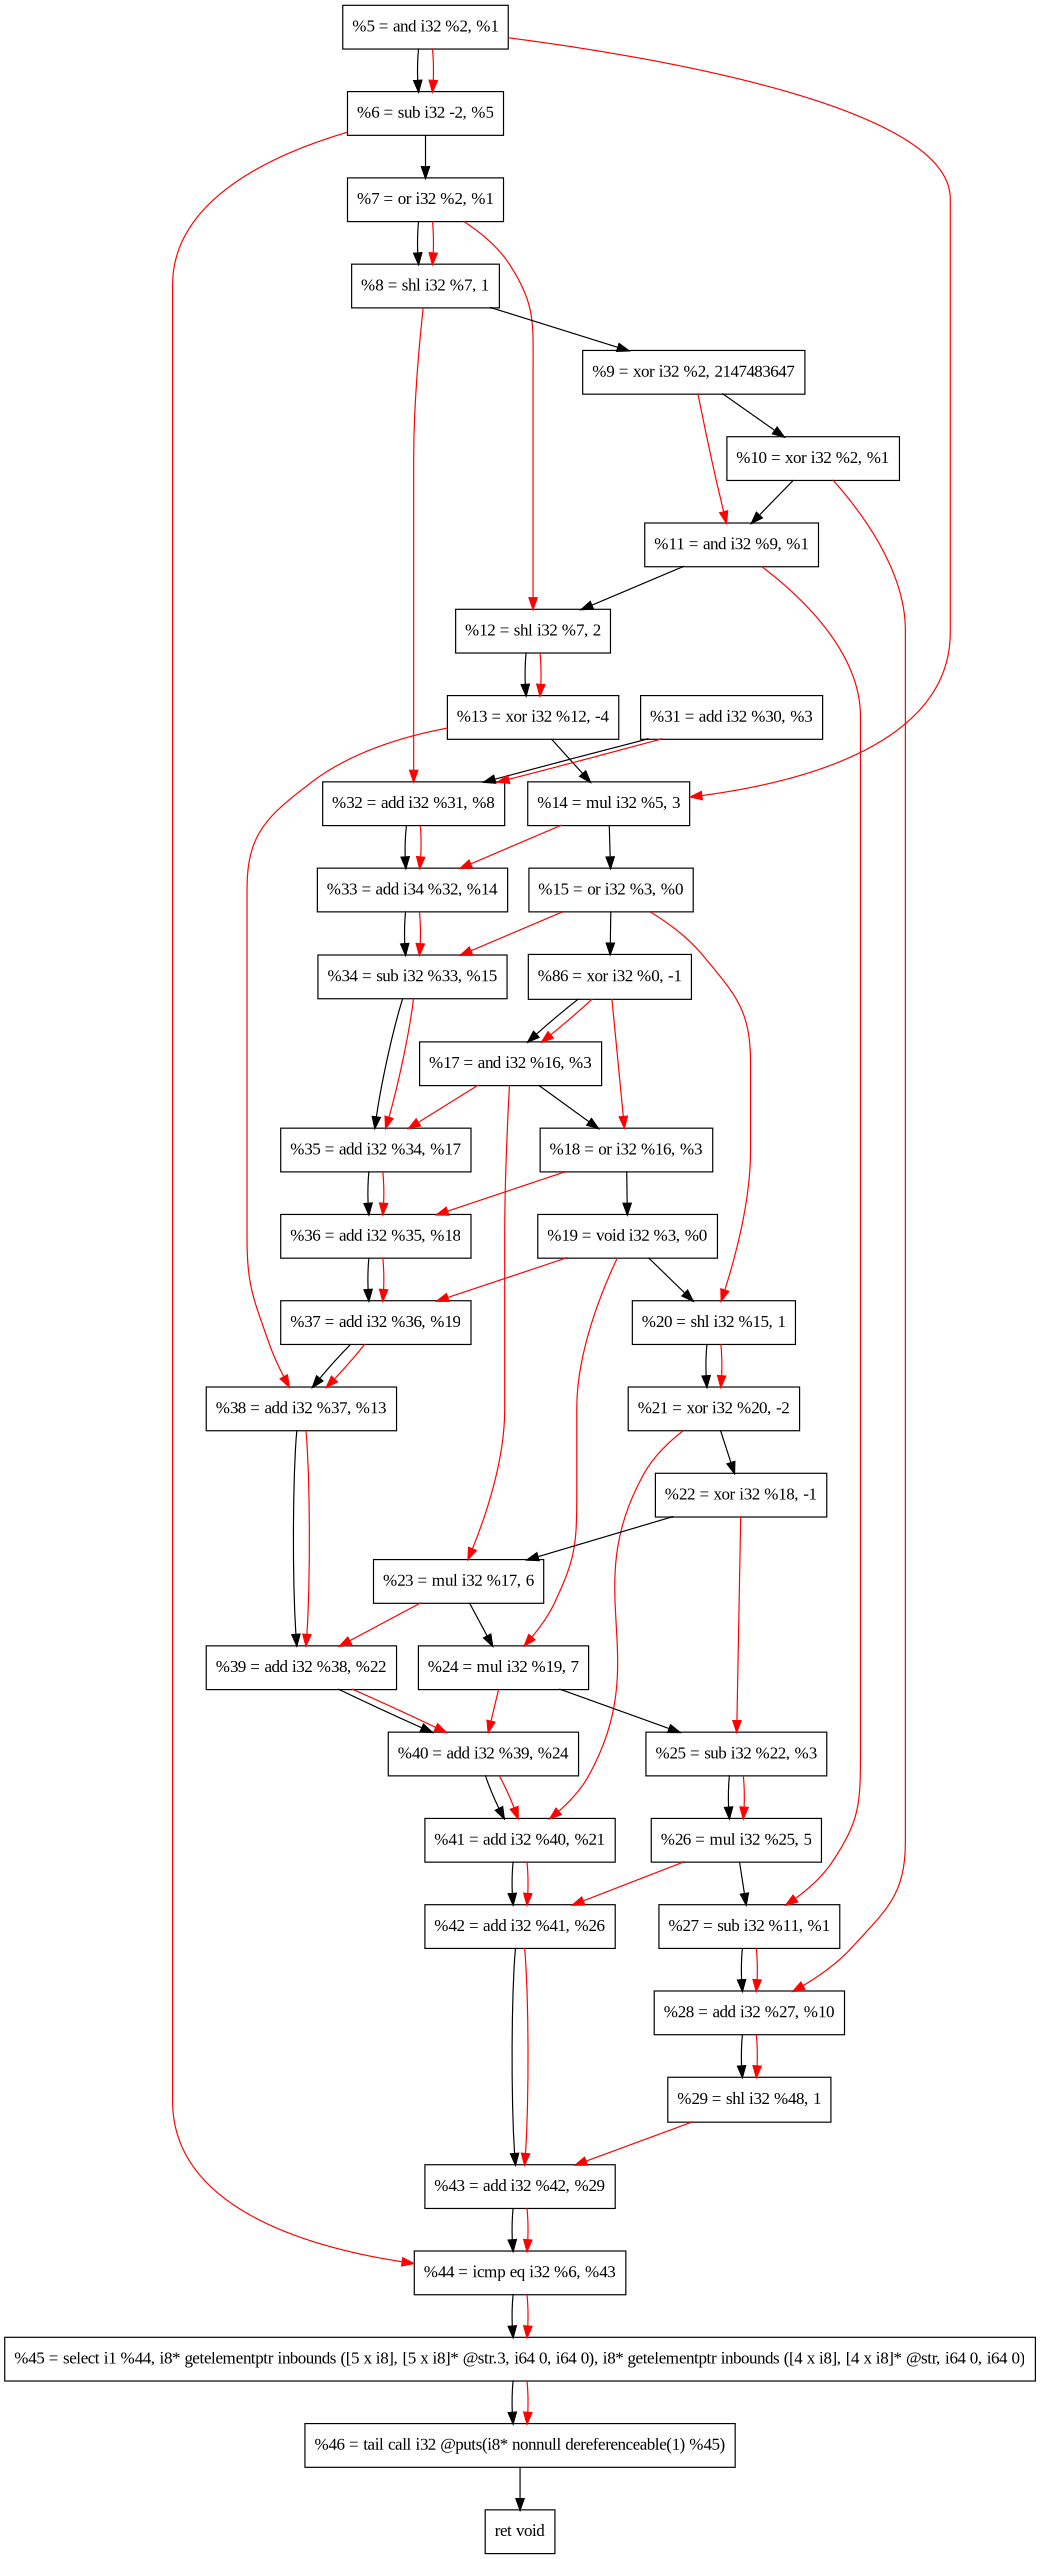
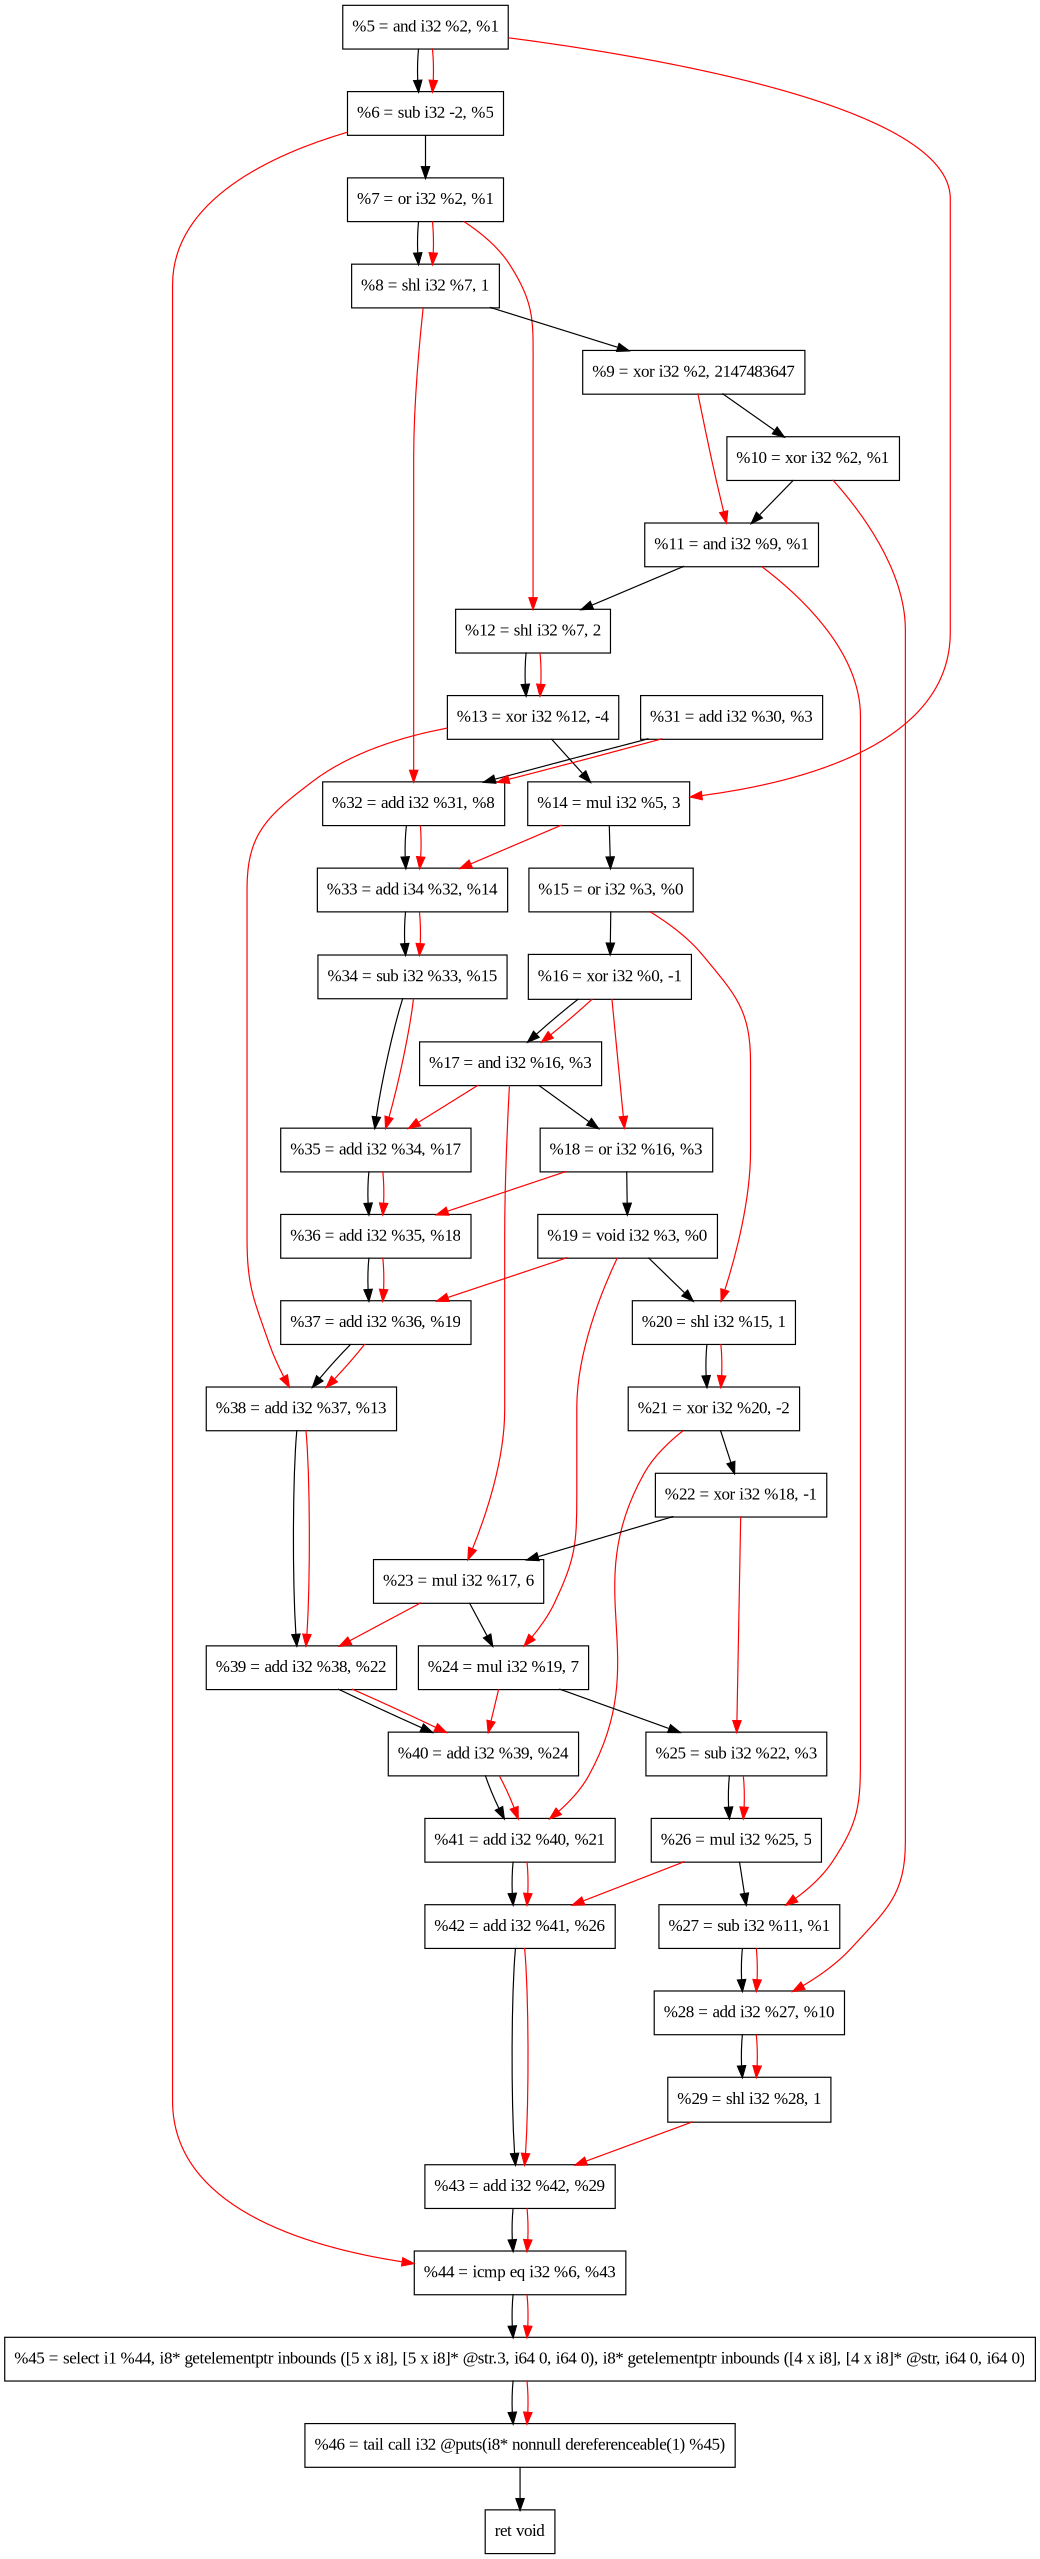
(517, 931) -> none
(610, 977) -> (610, 977)
(749, 2100) -> (749, 2100)
